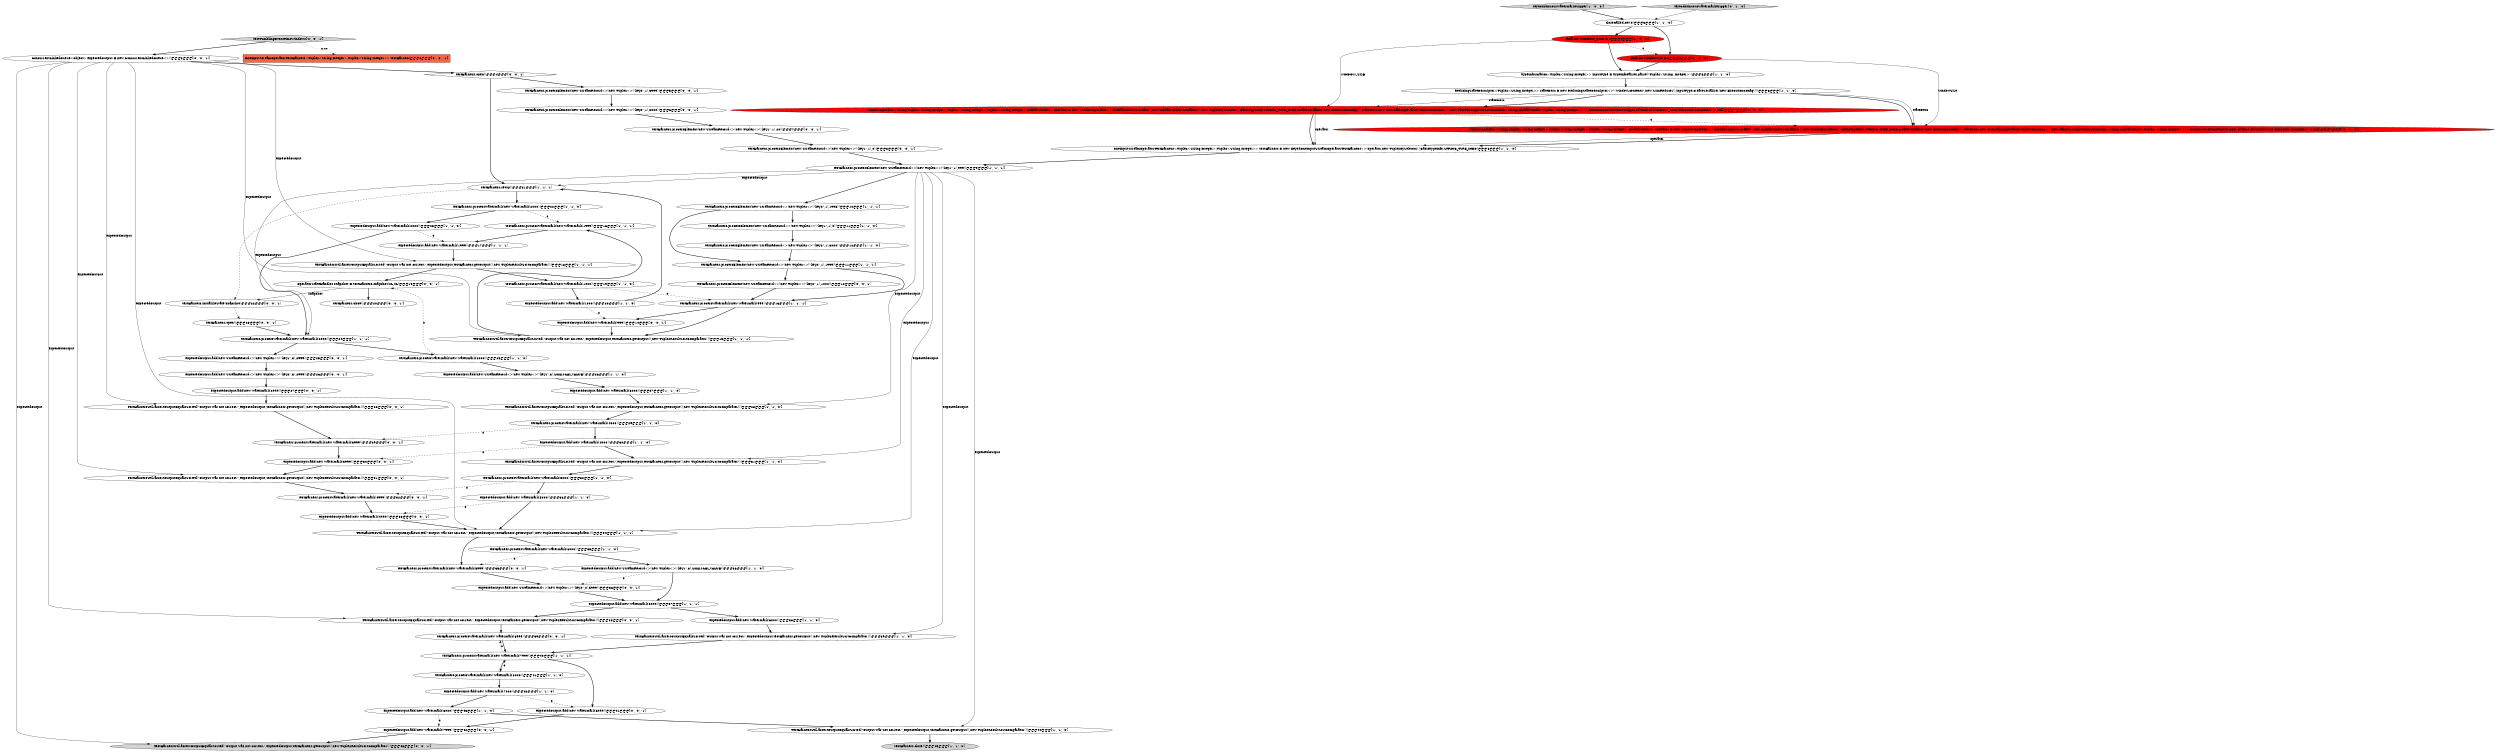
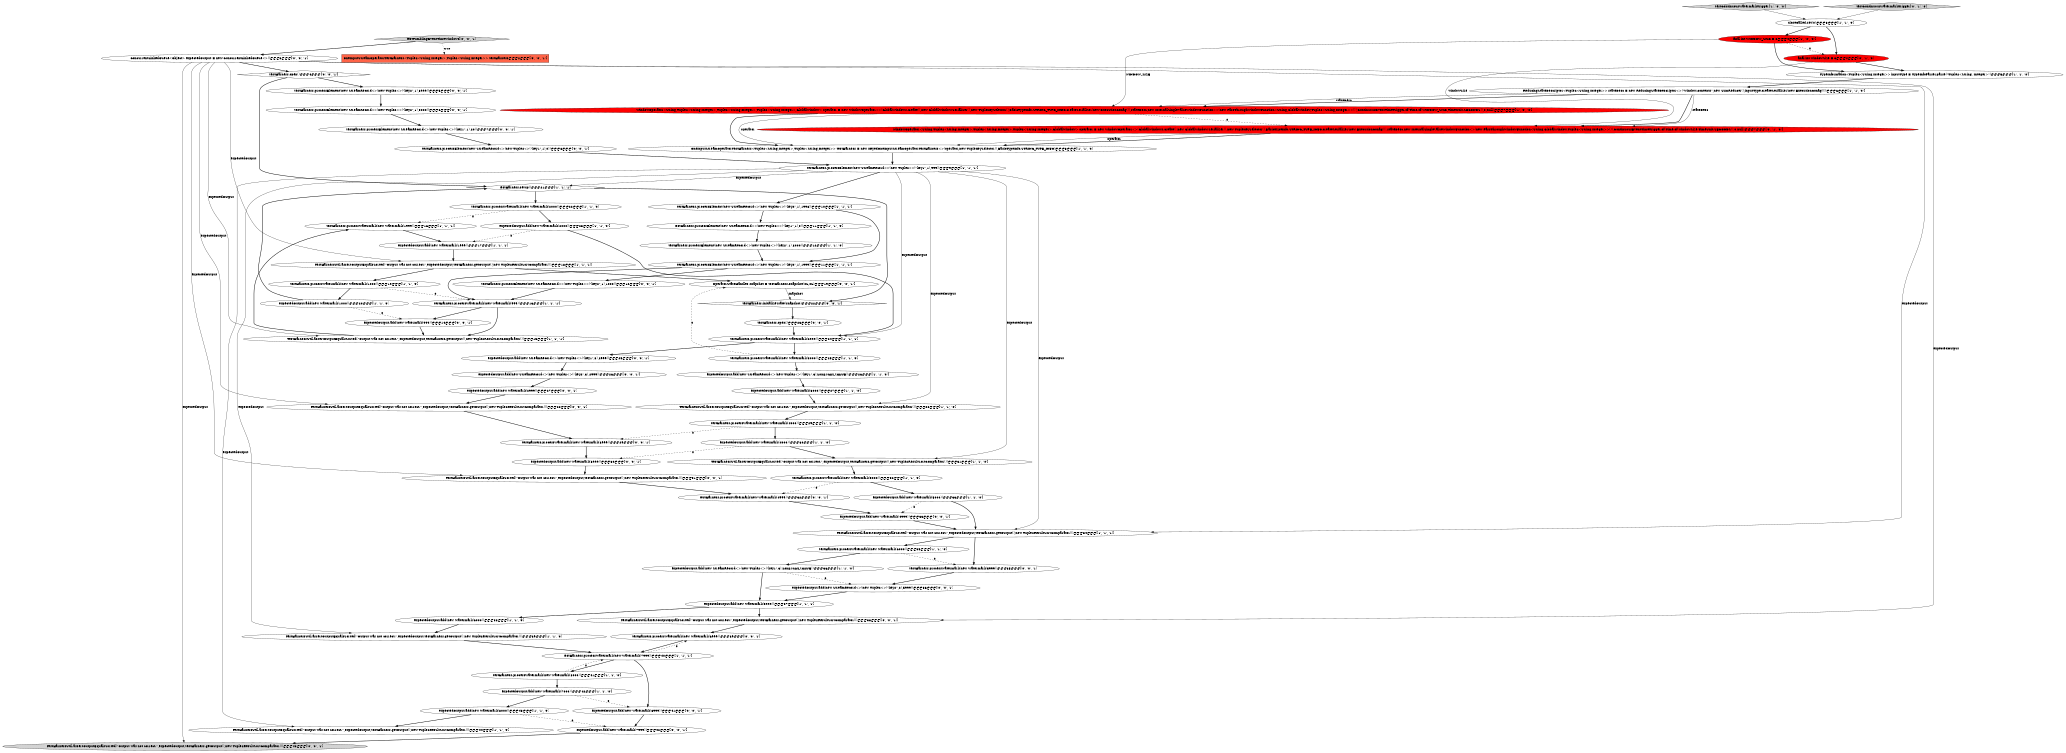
(1601, 14) -> (1784, 14)
(517, 188) -> (536, 188)
(326, 206) -> (798, 194)
(232, 304) -> (792, 304)
(368, 304) -> none
(236, 312) -> (792, 312)
(930, 746) -> none
